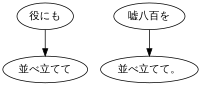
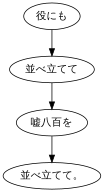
none -> (52, 92)
